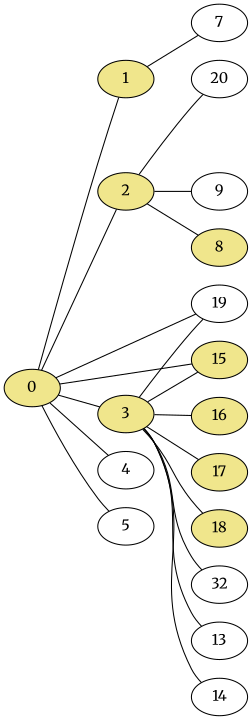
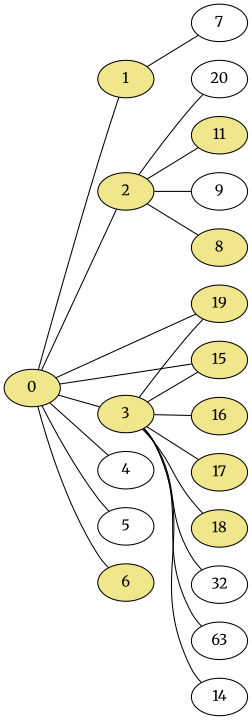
none -> (219, 135)
(219, 304) -> (219, 304)
none -> (126, 583)
(219, 641) -> (219, 641)
